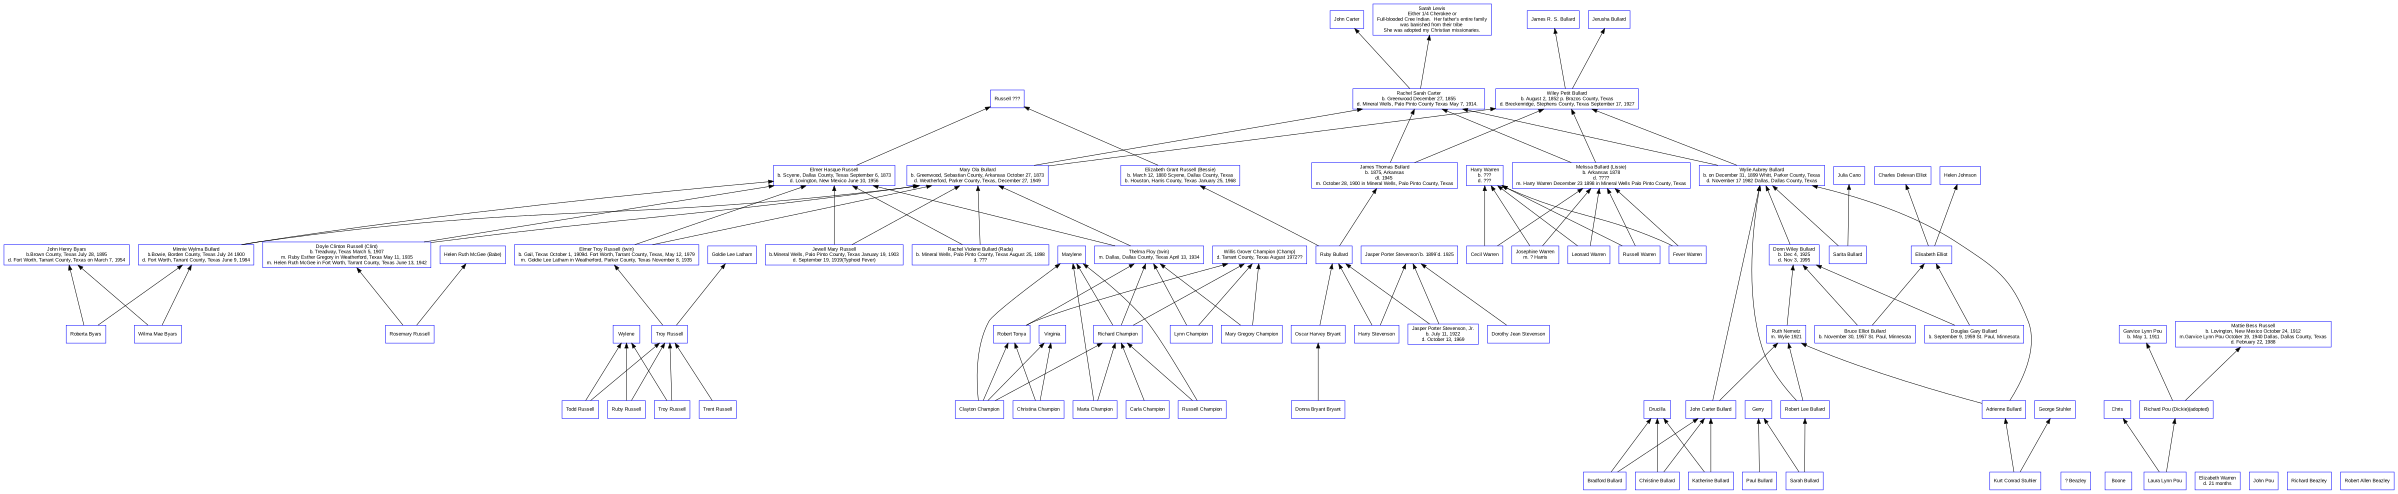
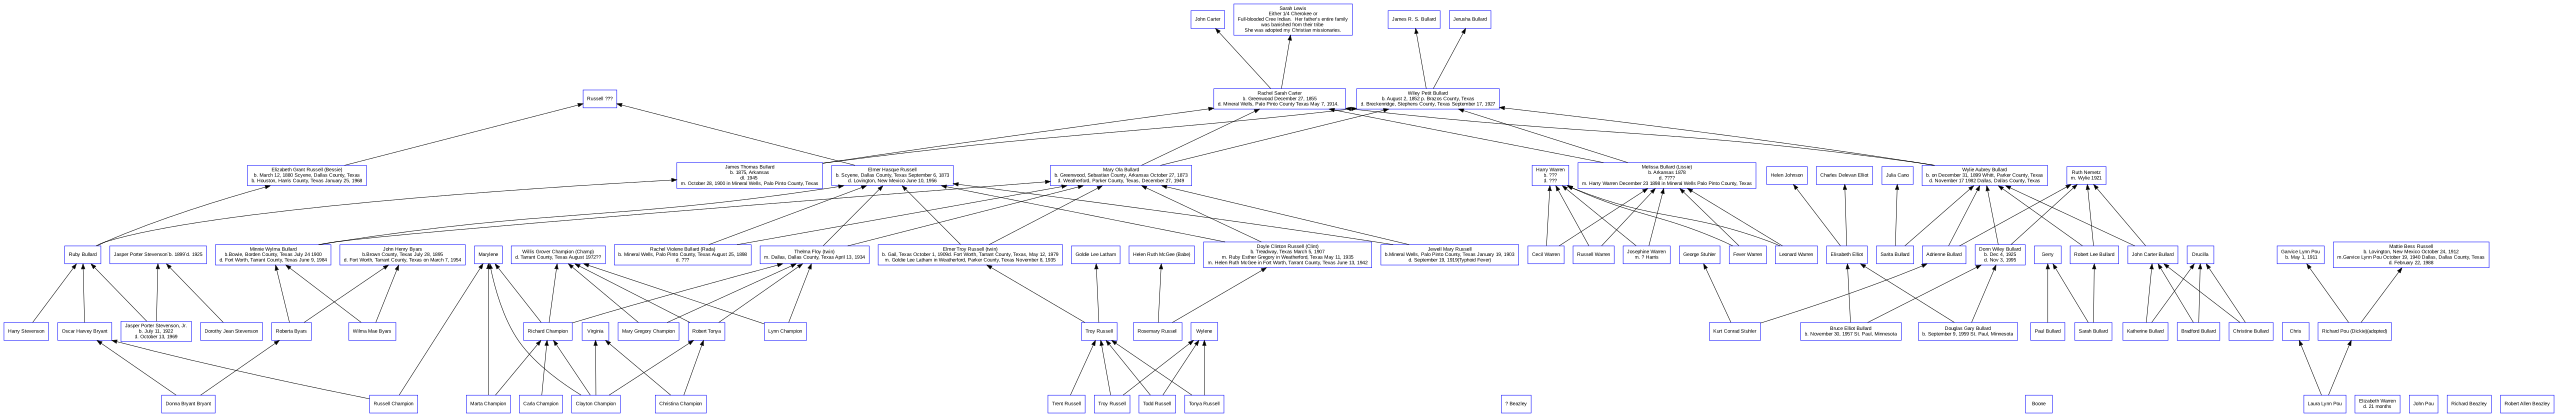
(1393, 294) -> none
(1790, 298) -> (2039, 219)
none -> (240, 368)
(1162, 374) -> (243, 372)
(626, 410) -> (1204, 404)
